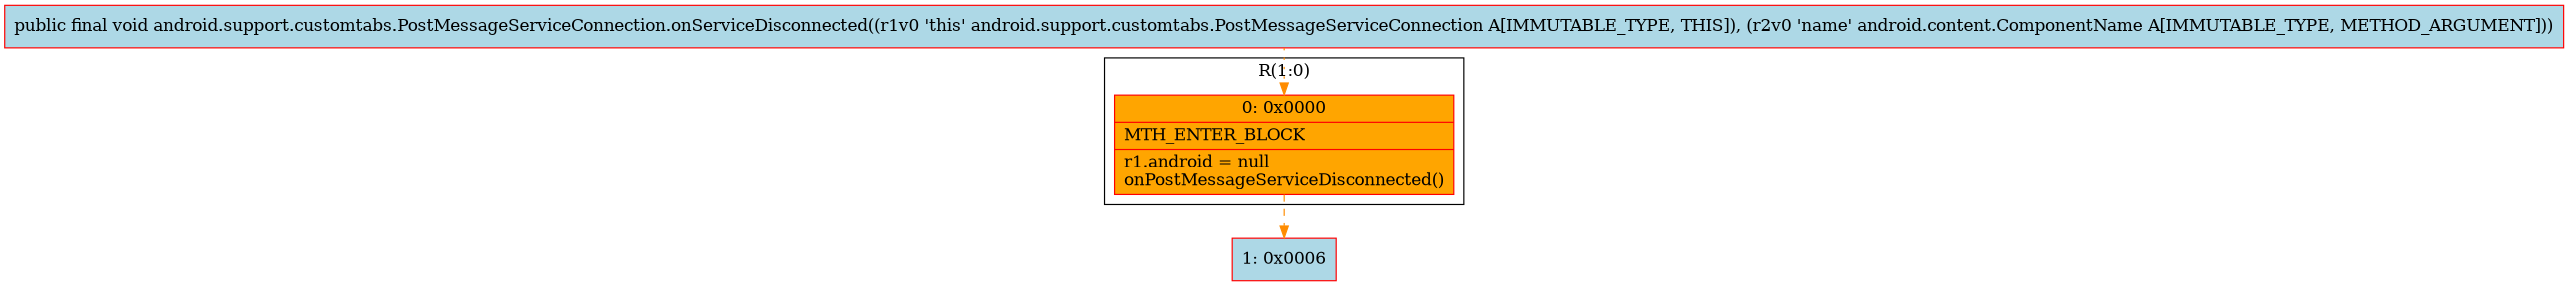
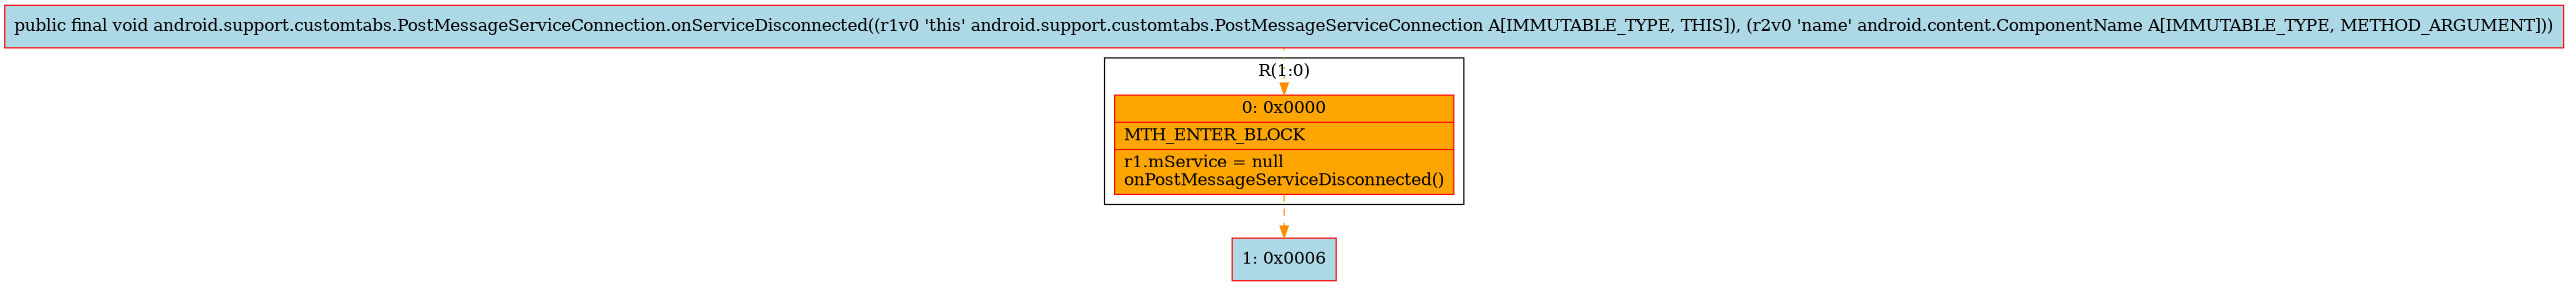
(1197, 163) -> (1204, 163)
